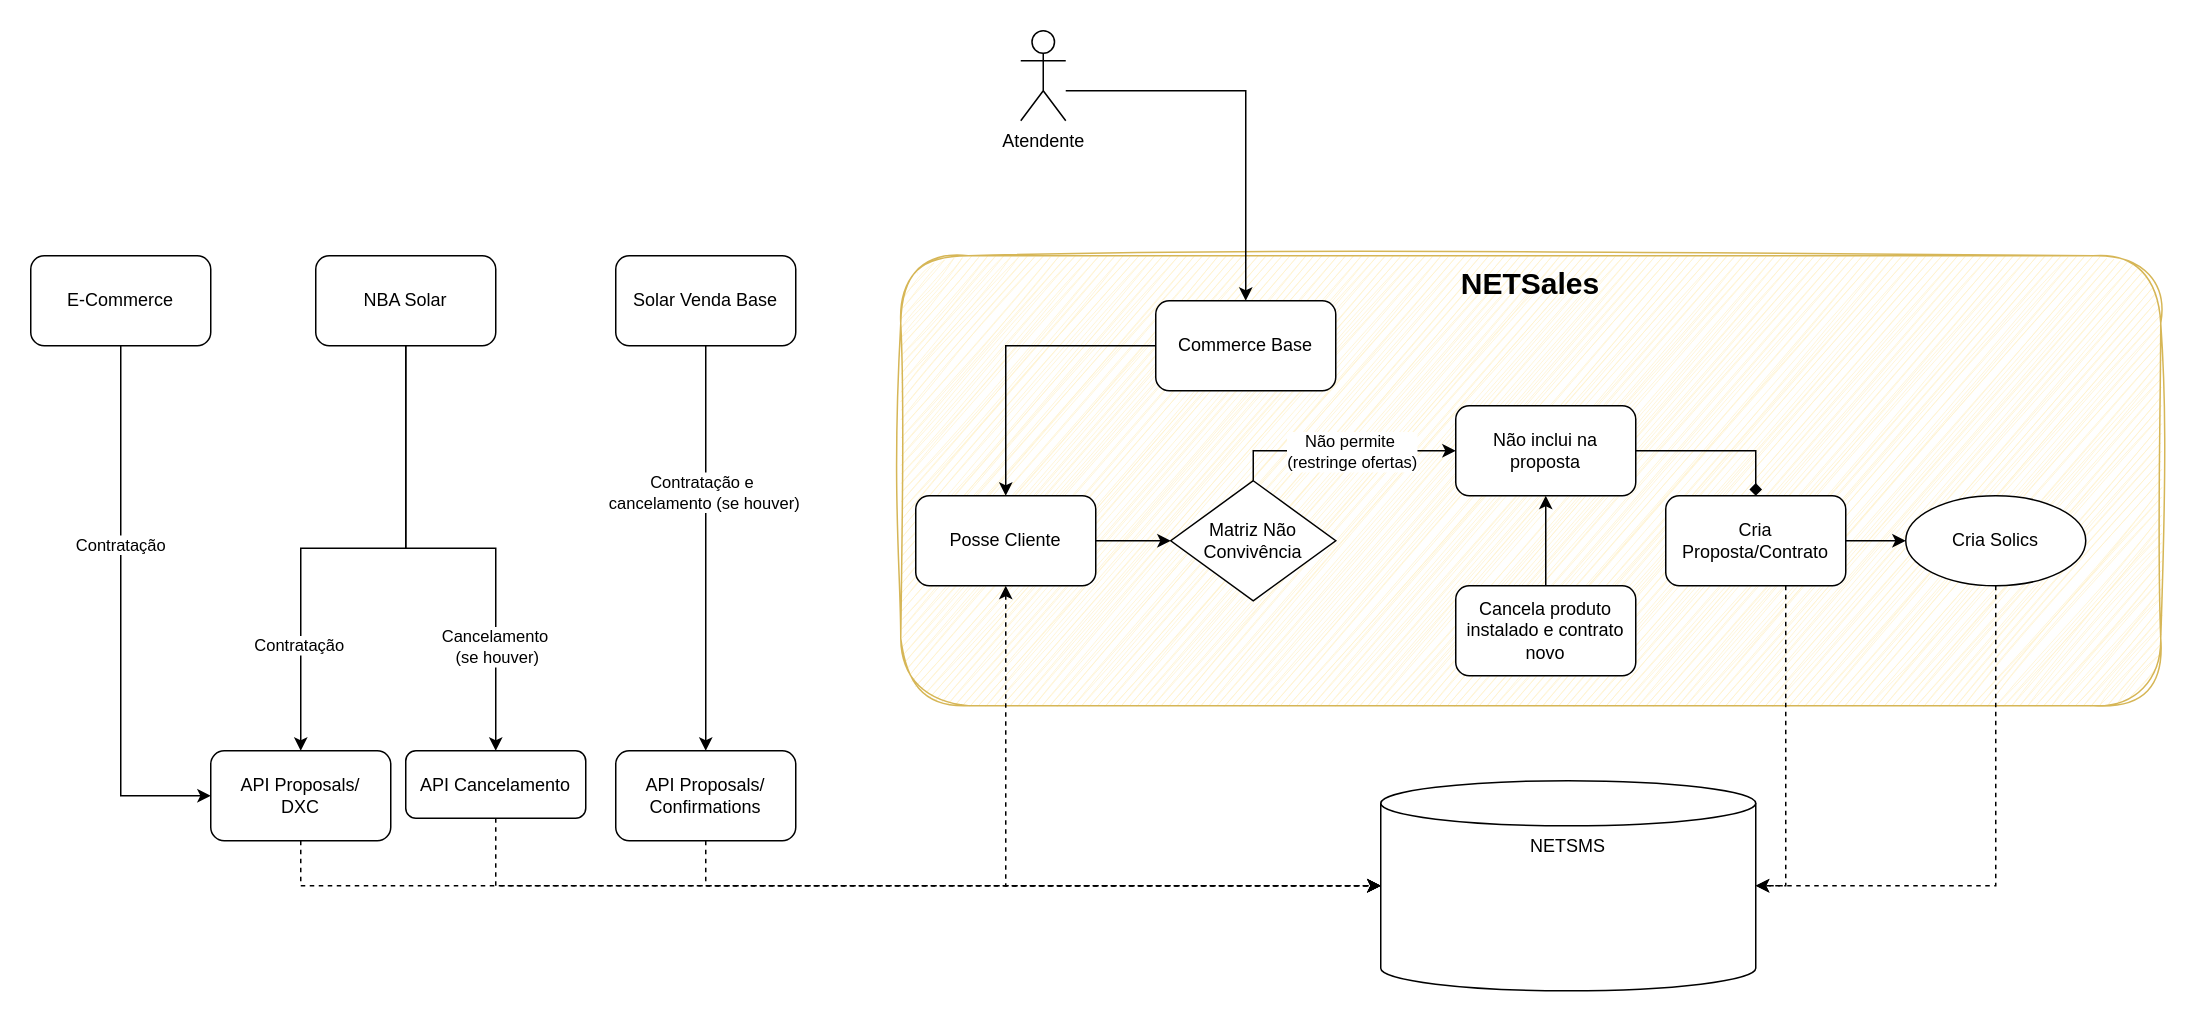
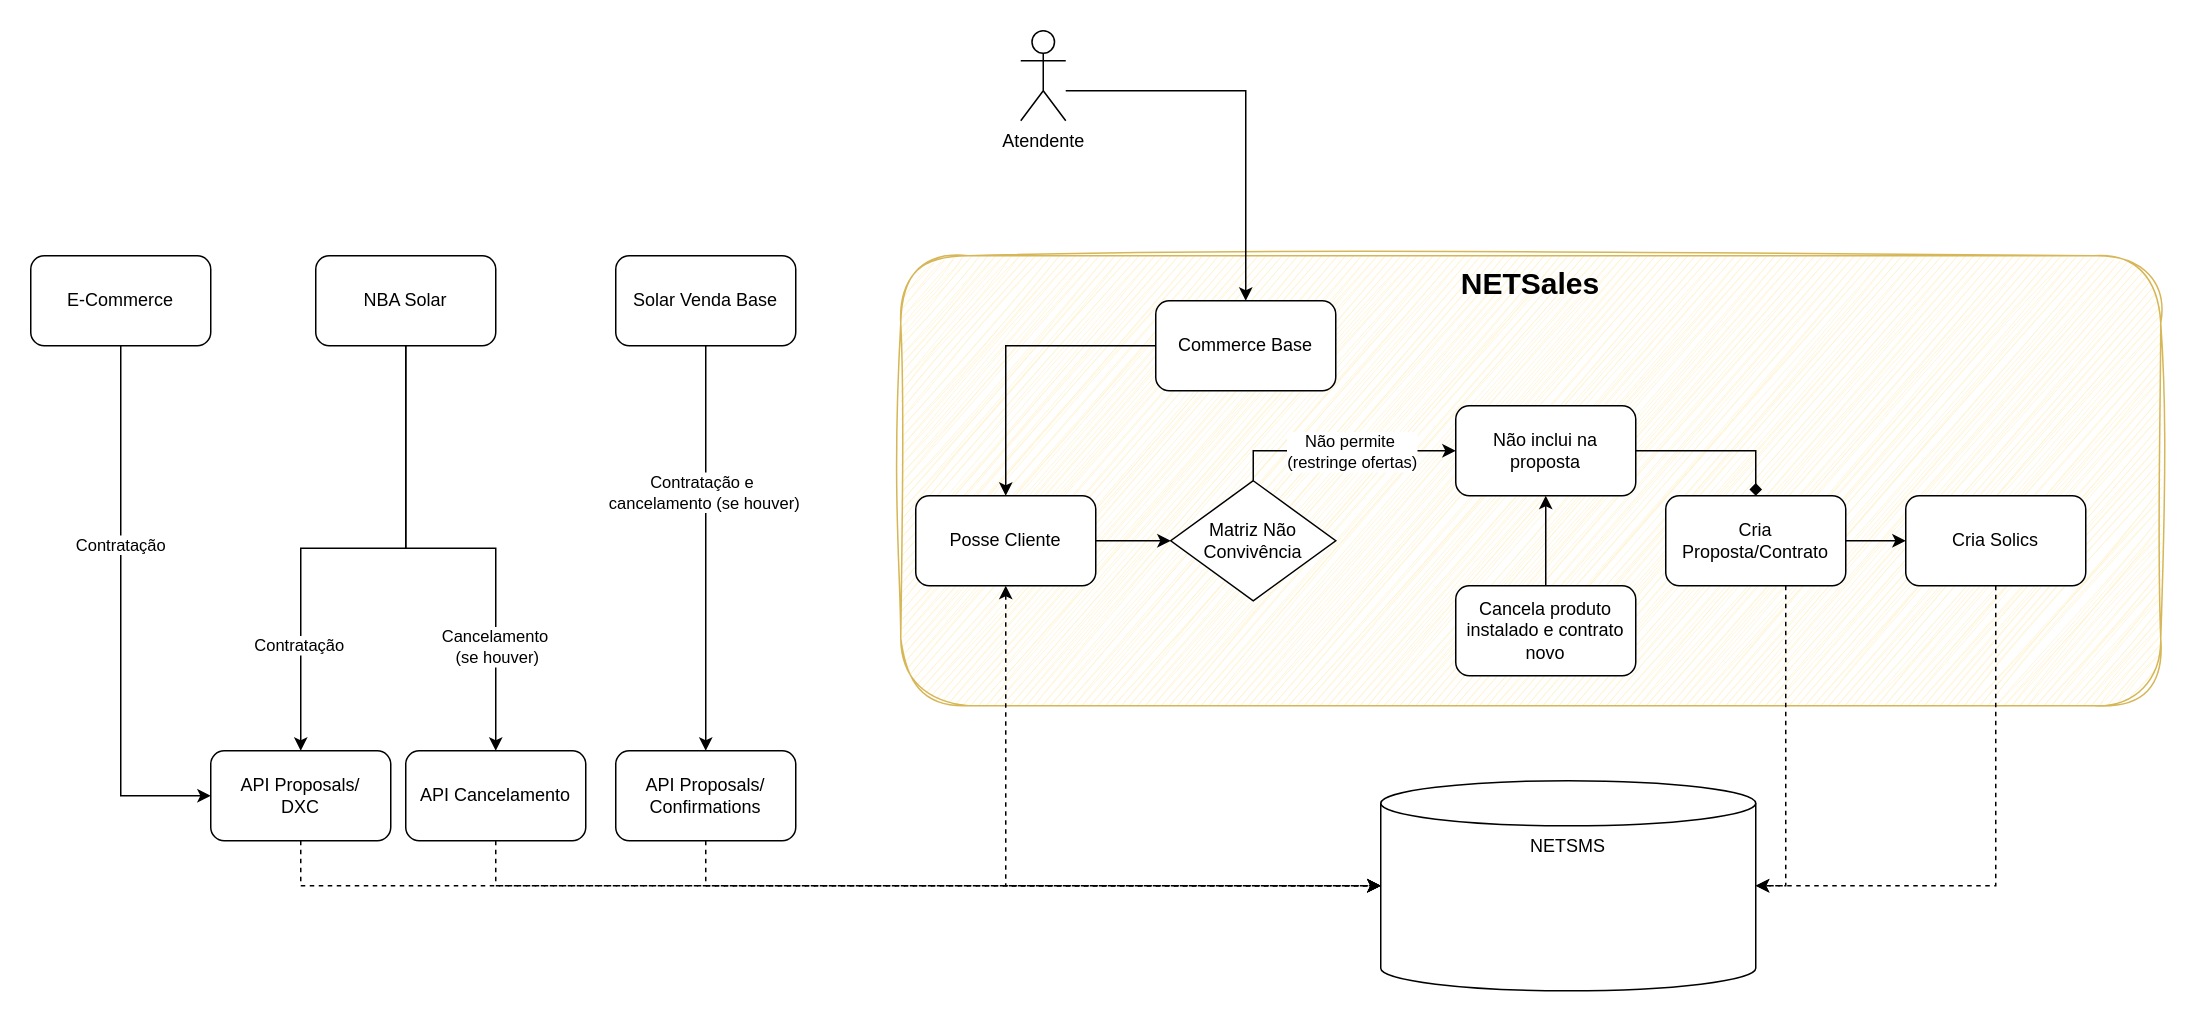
(1996, 541) -> (1996, 541)
(496, 785) -> (496, 796)
